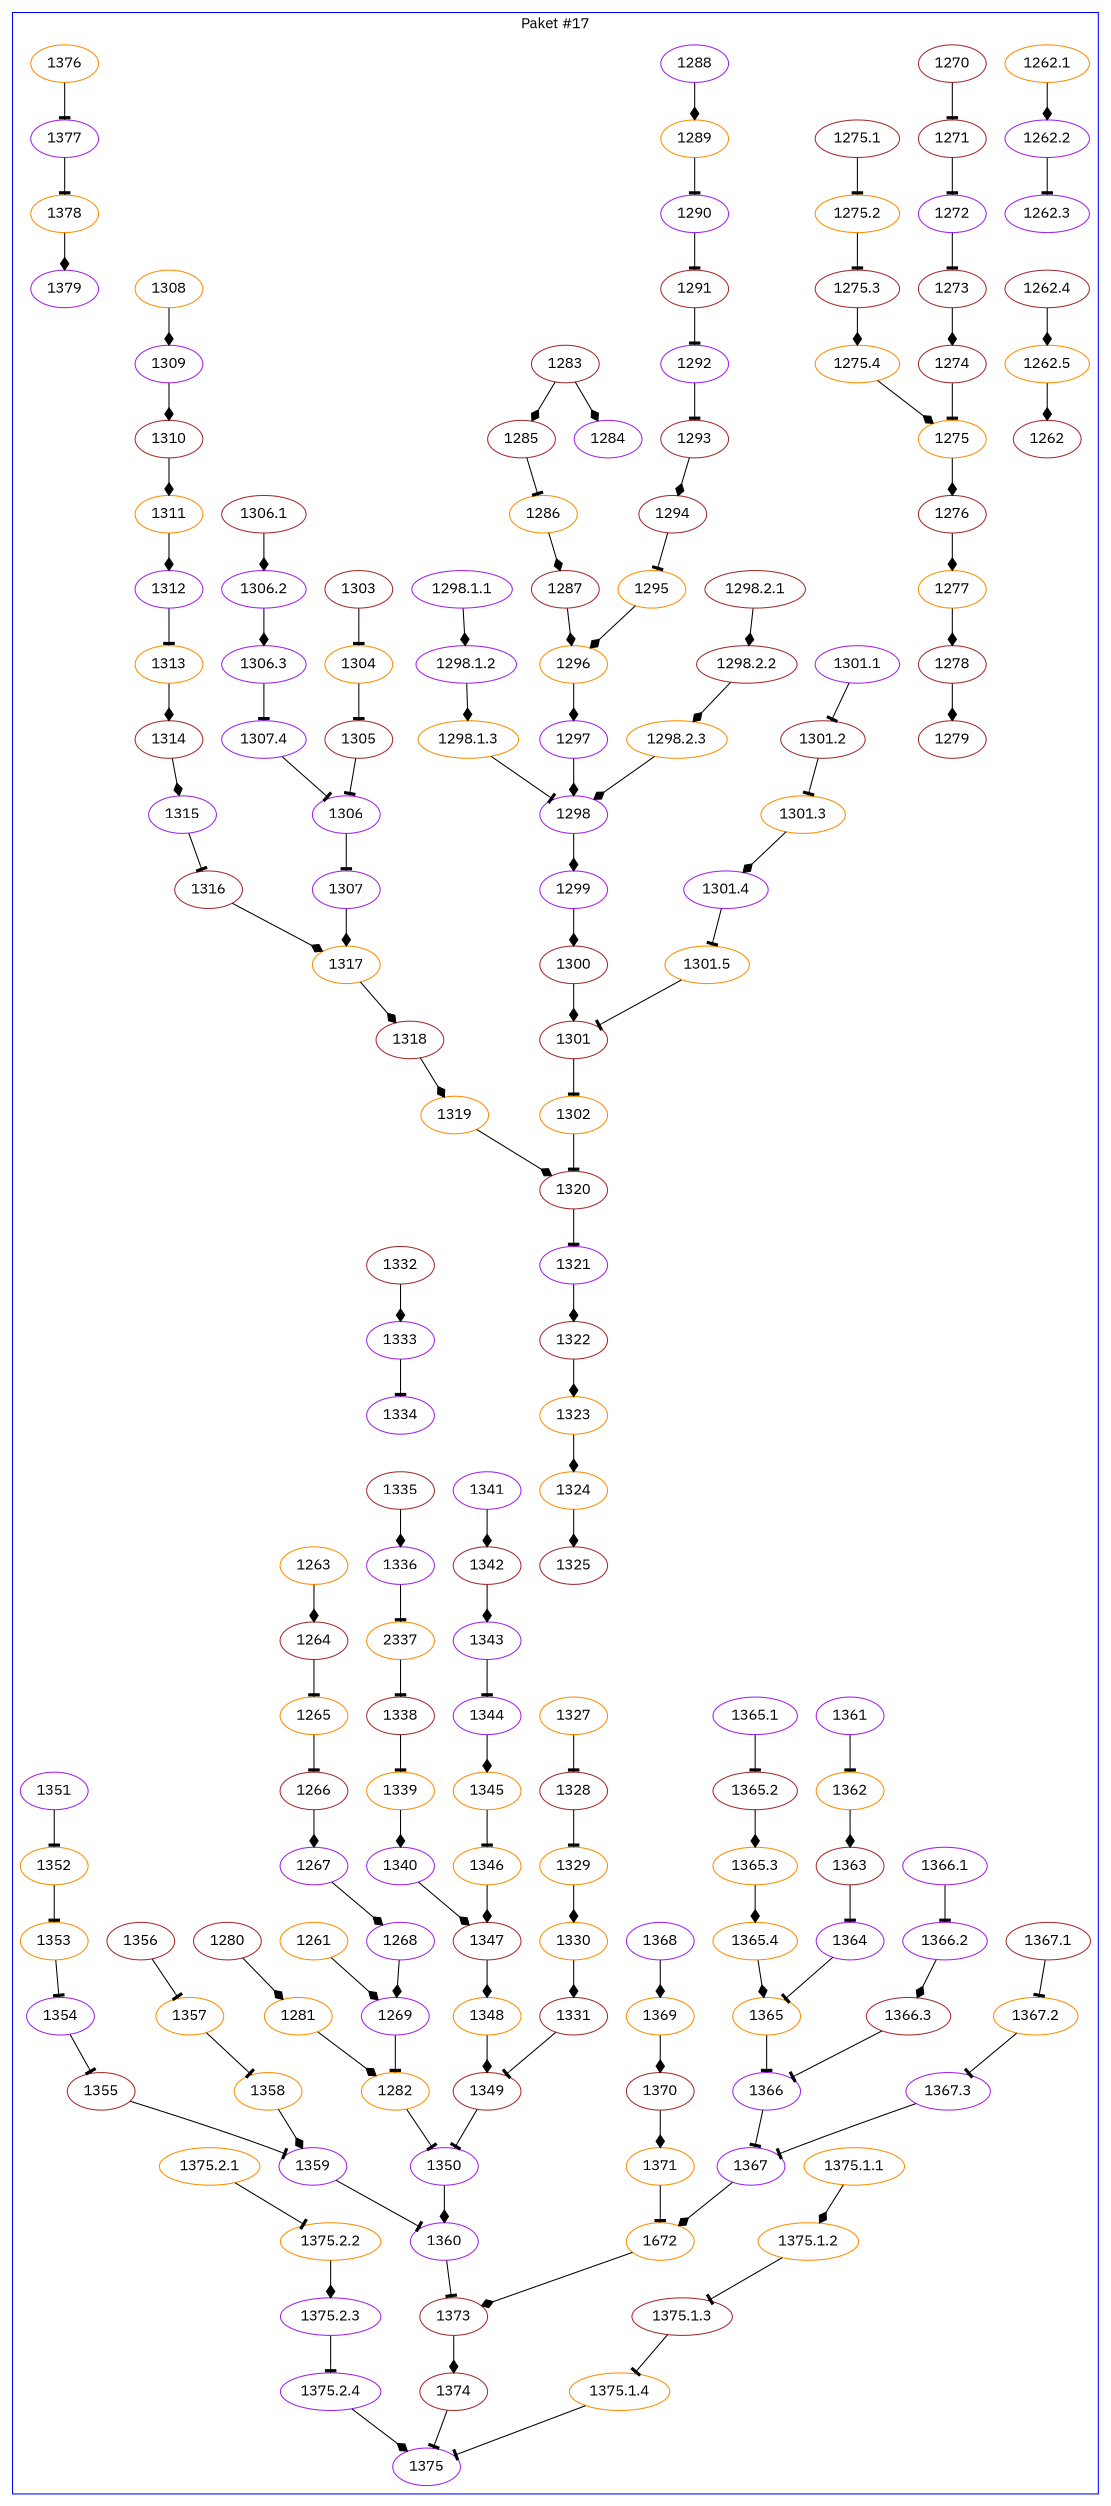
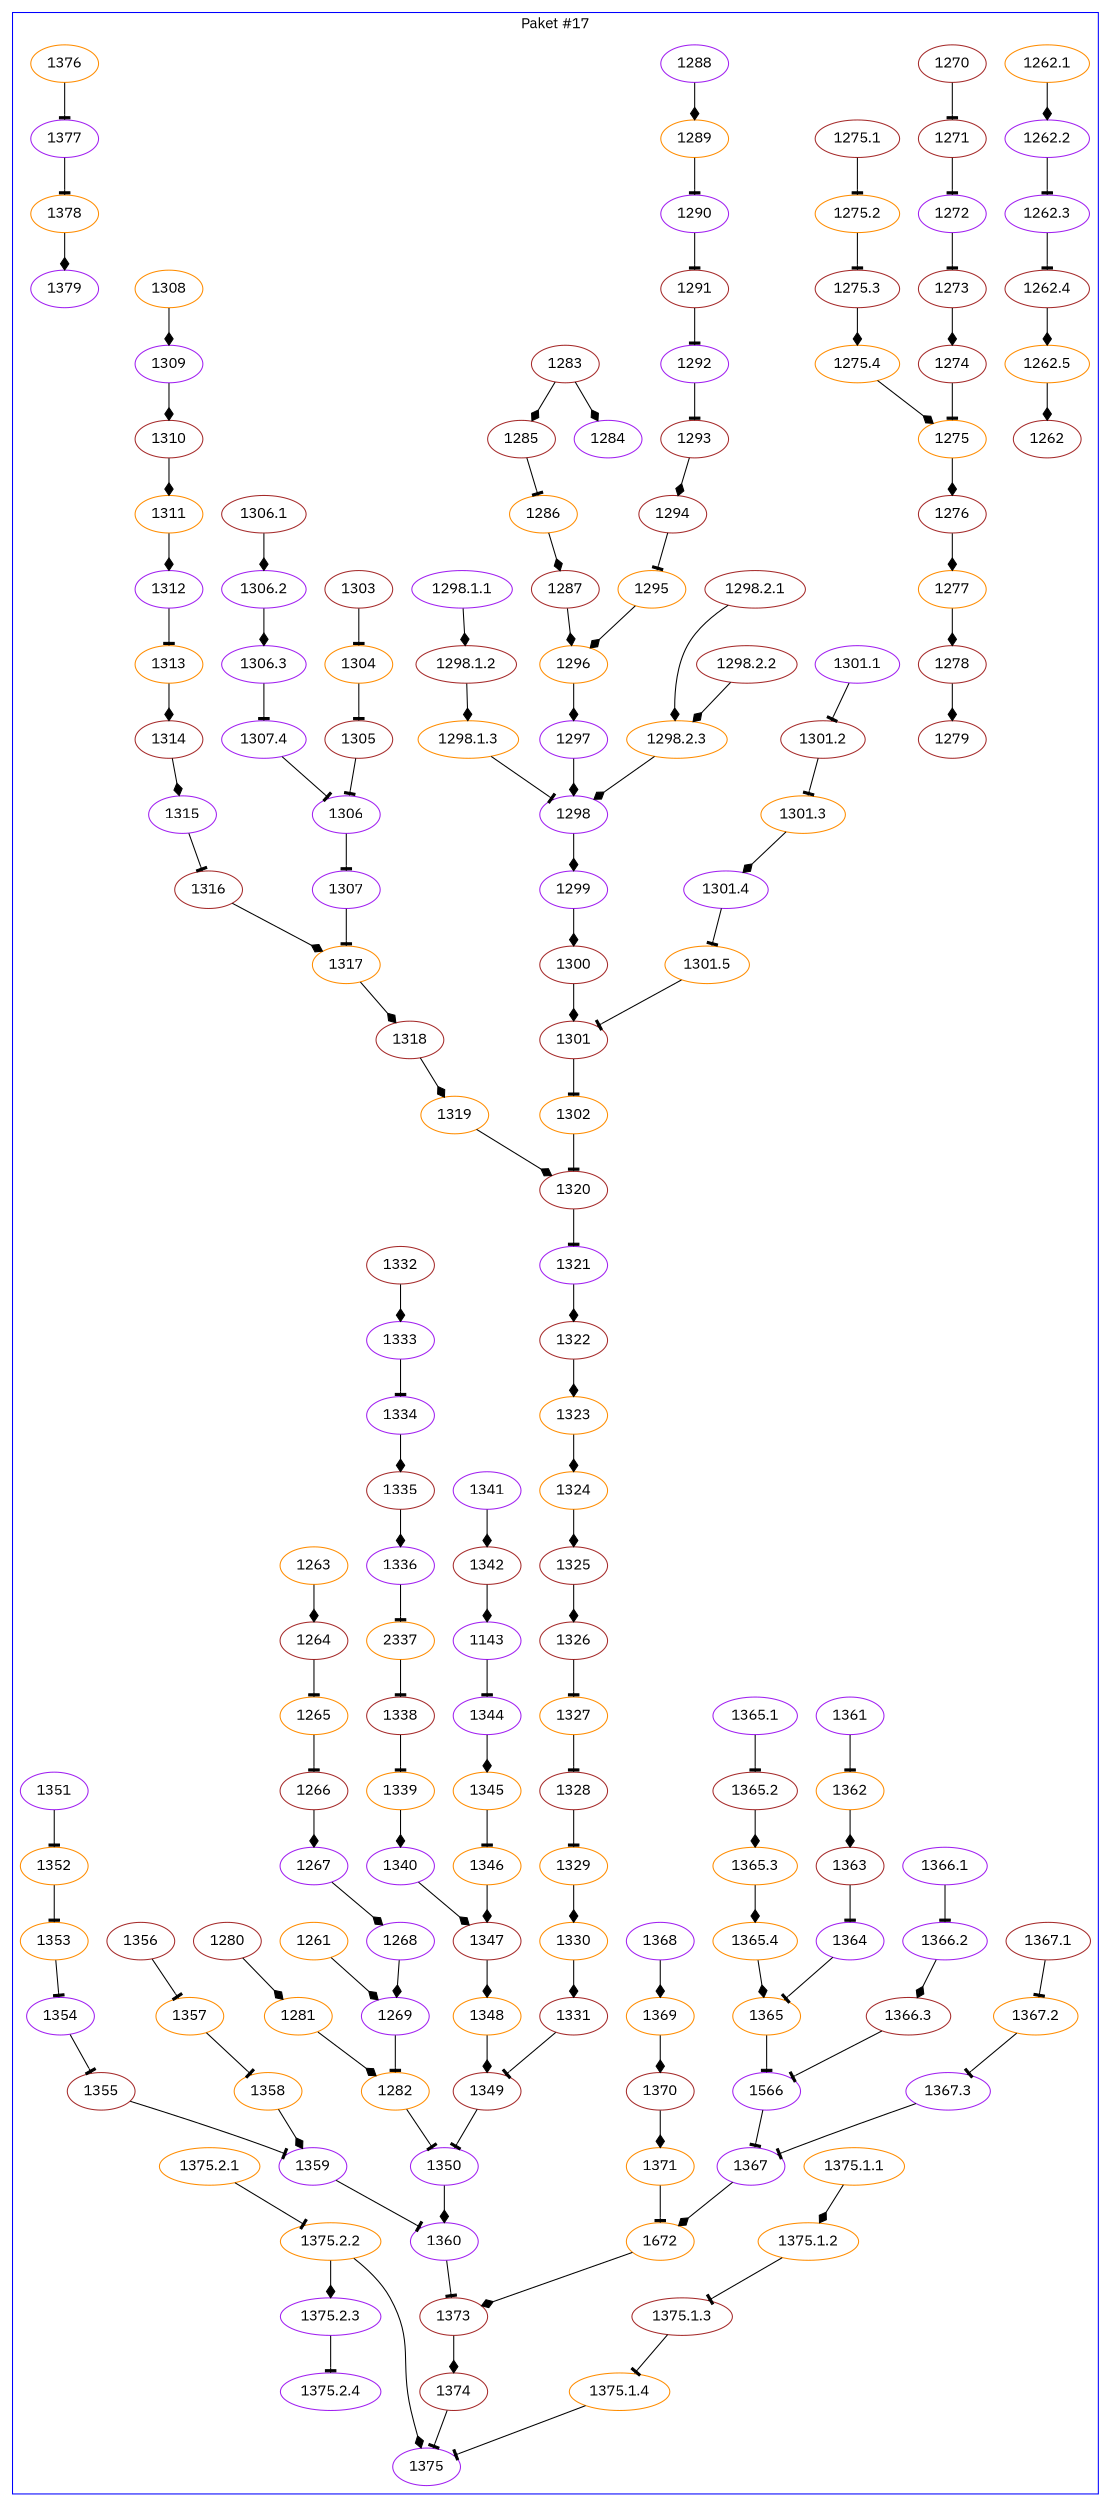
none -> (1047, 249)
(752, 621) -> (686, 648)
(466, 664) -> (466, 664)
(346, 925) -> (346, 925)
none -> (401, 1447)
(487, 1641) -> (487, 1641)
none -> (574, 1641)
(767, 2091) -> (767, 2091)
(375, 2426) -> (404, 2339)
